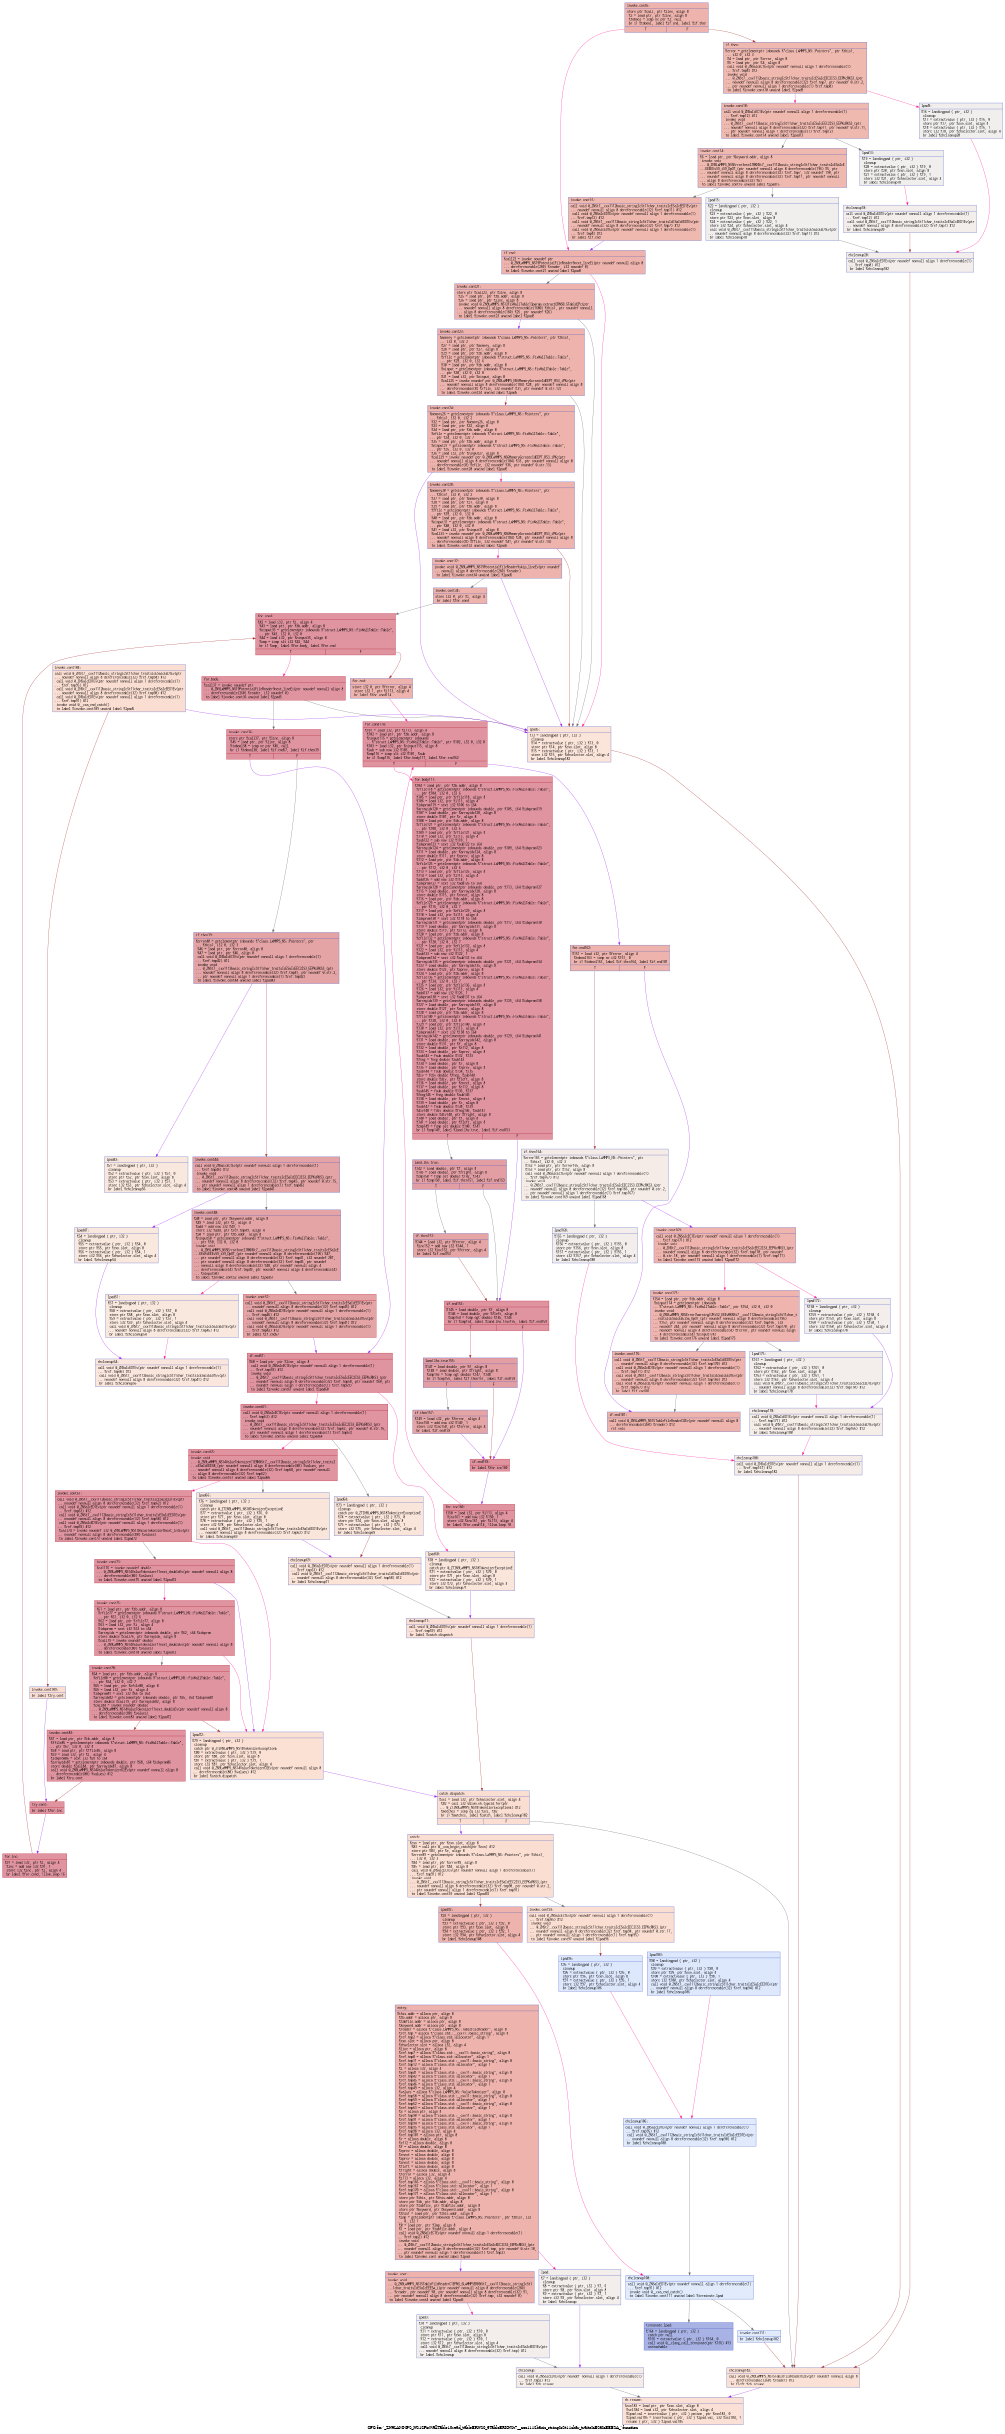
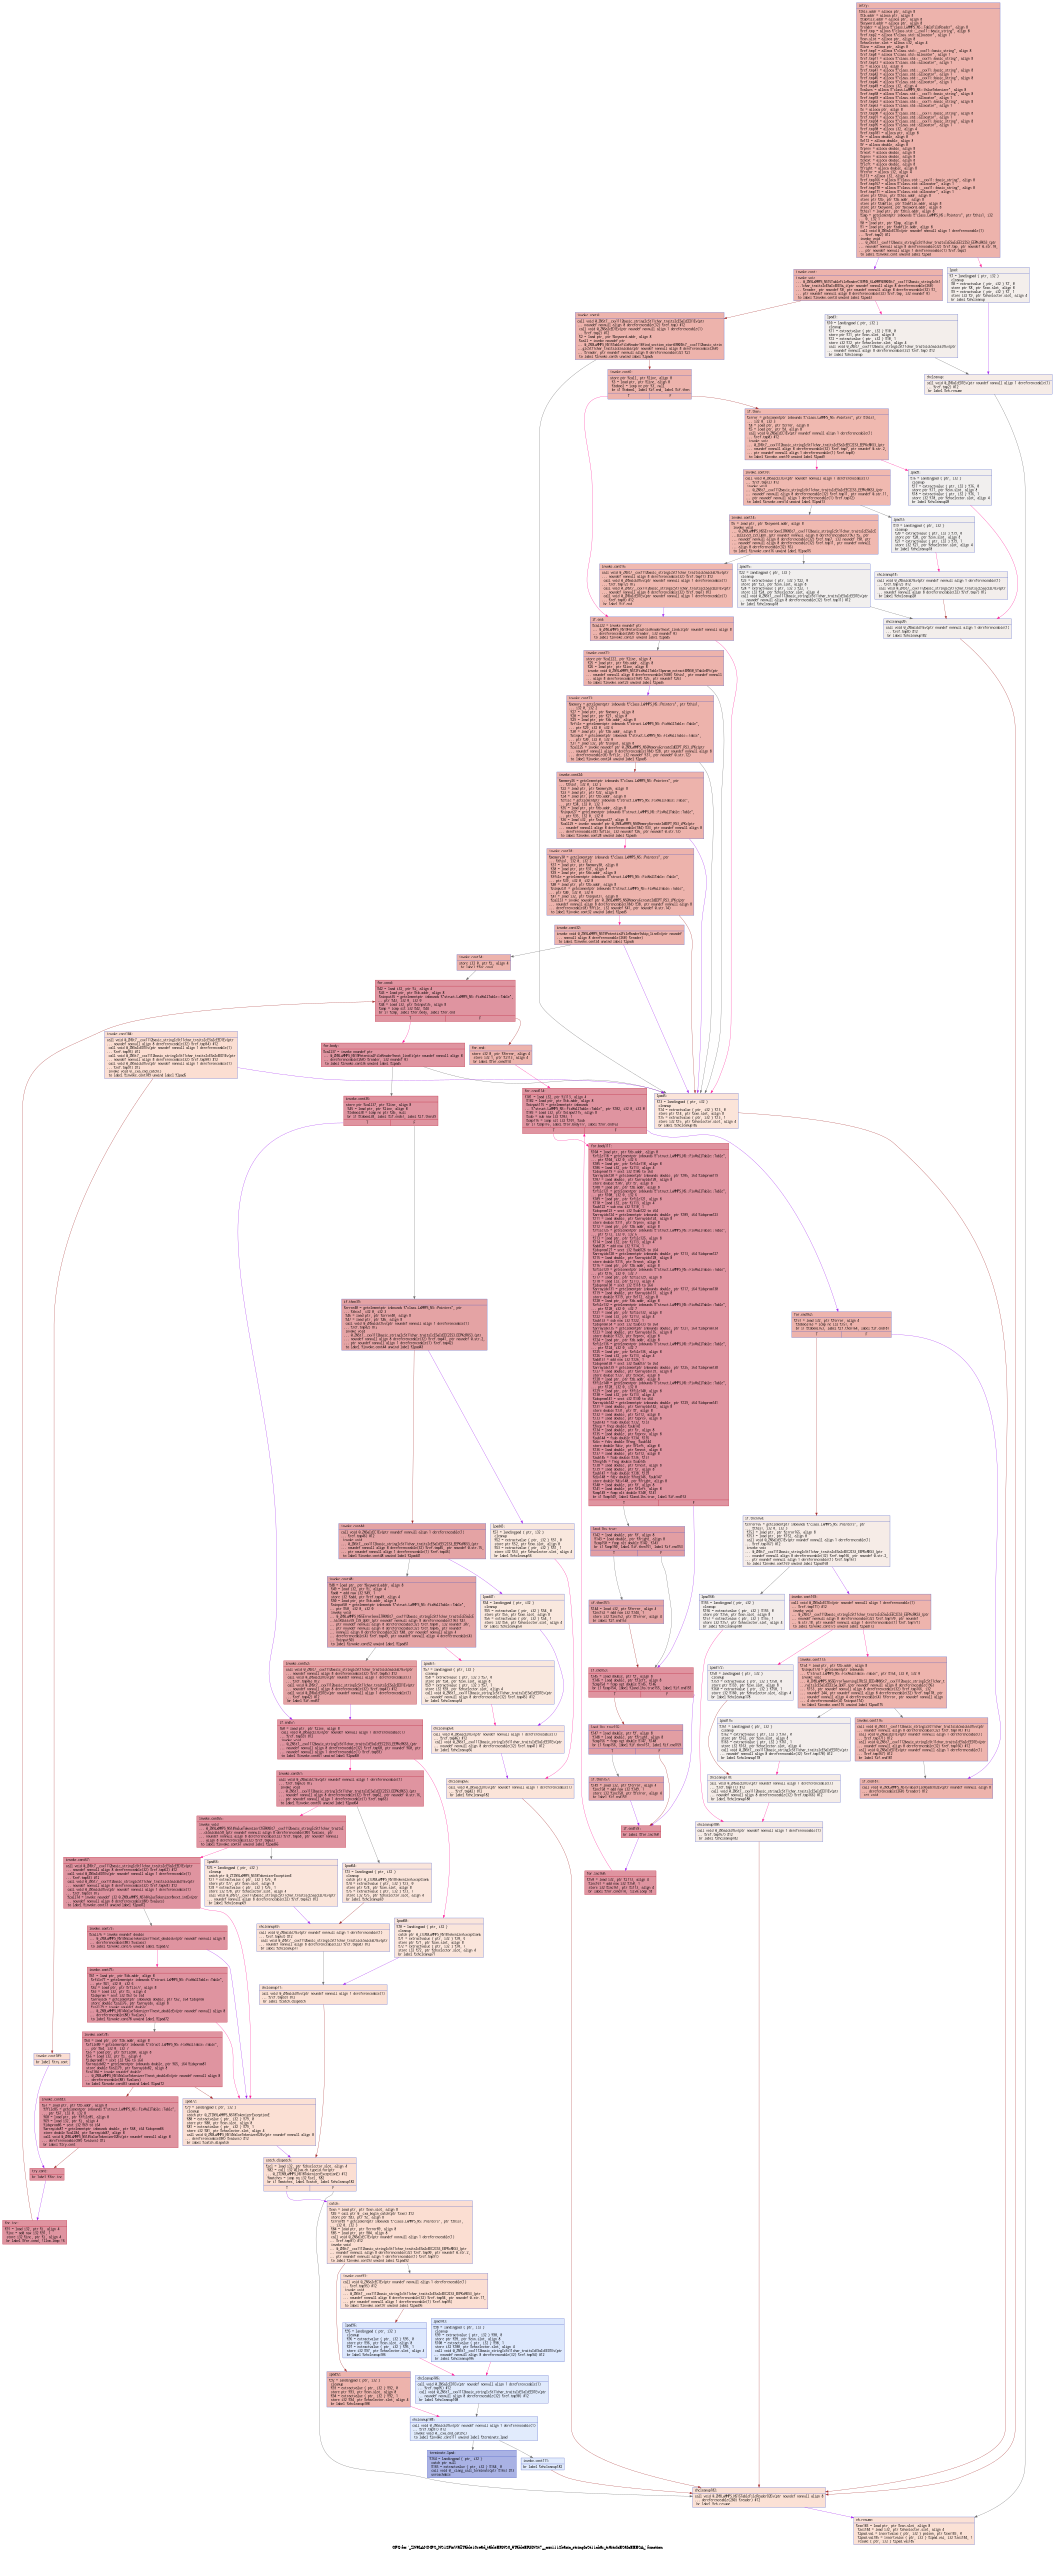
none -> (650, 336)
(892, 1371) -> (709, 1737)
none -> (510, 1788)
(747, 2384) -> (712, 2504)
